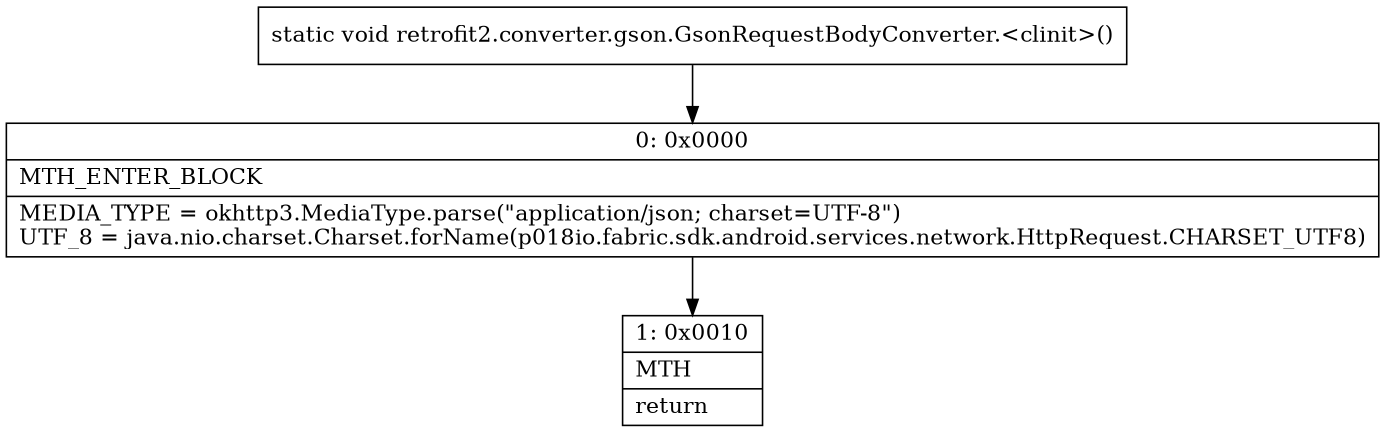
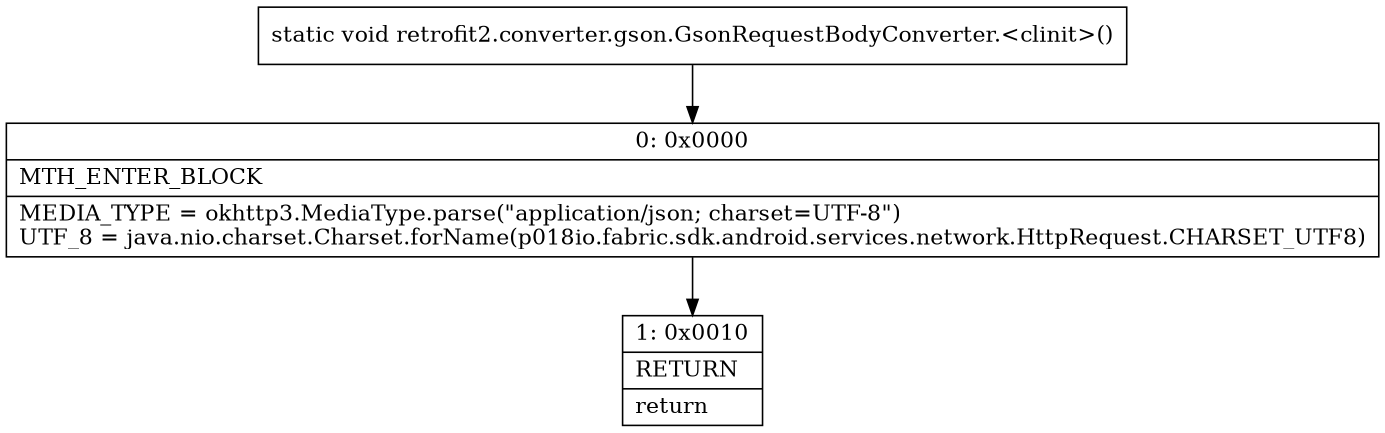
(664, 370) -> (687, 370)
